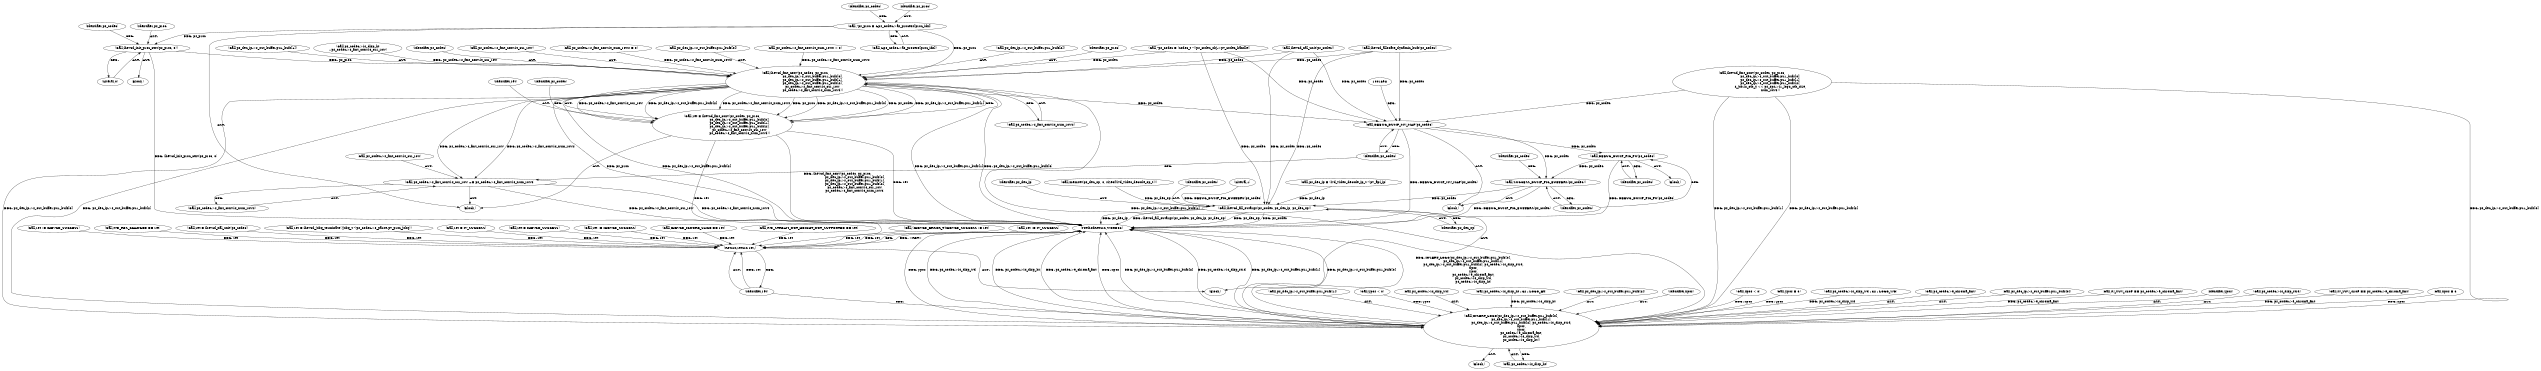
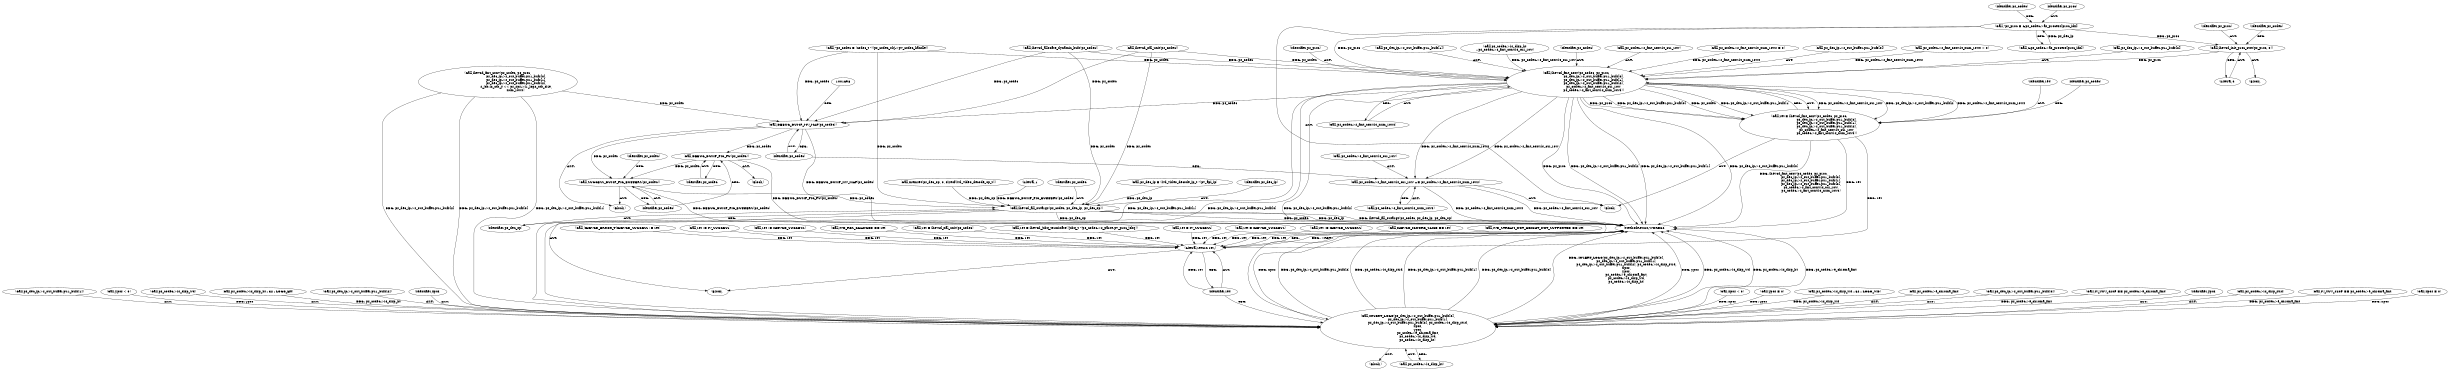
(906, 36) -> (2061, 36)
(538, 220) -> none
(740, 248) -> (1200, 248)
